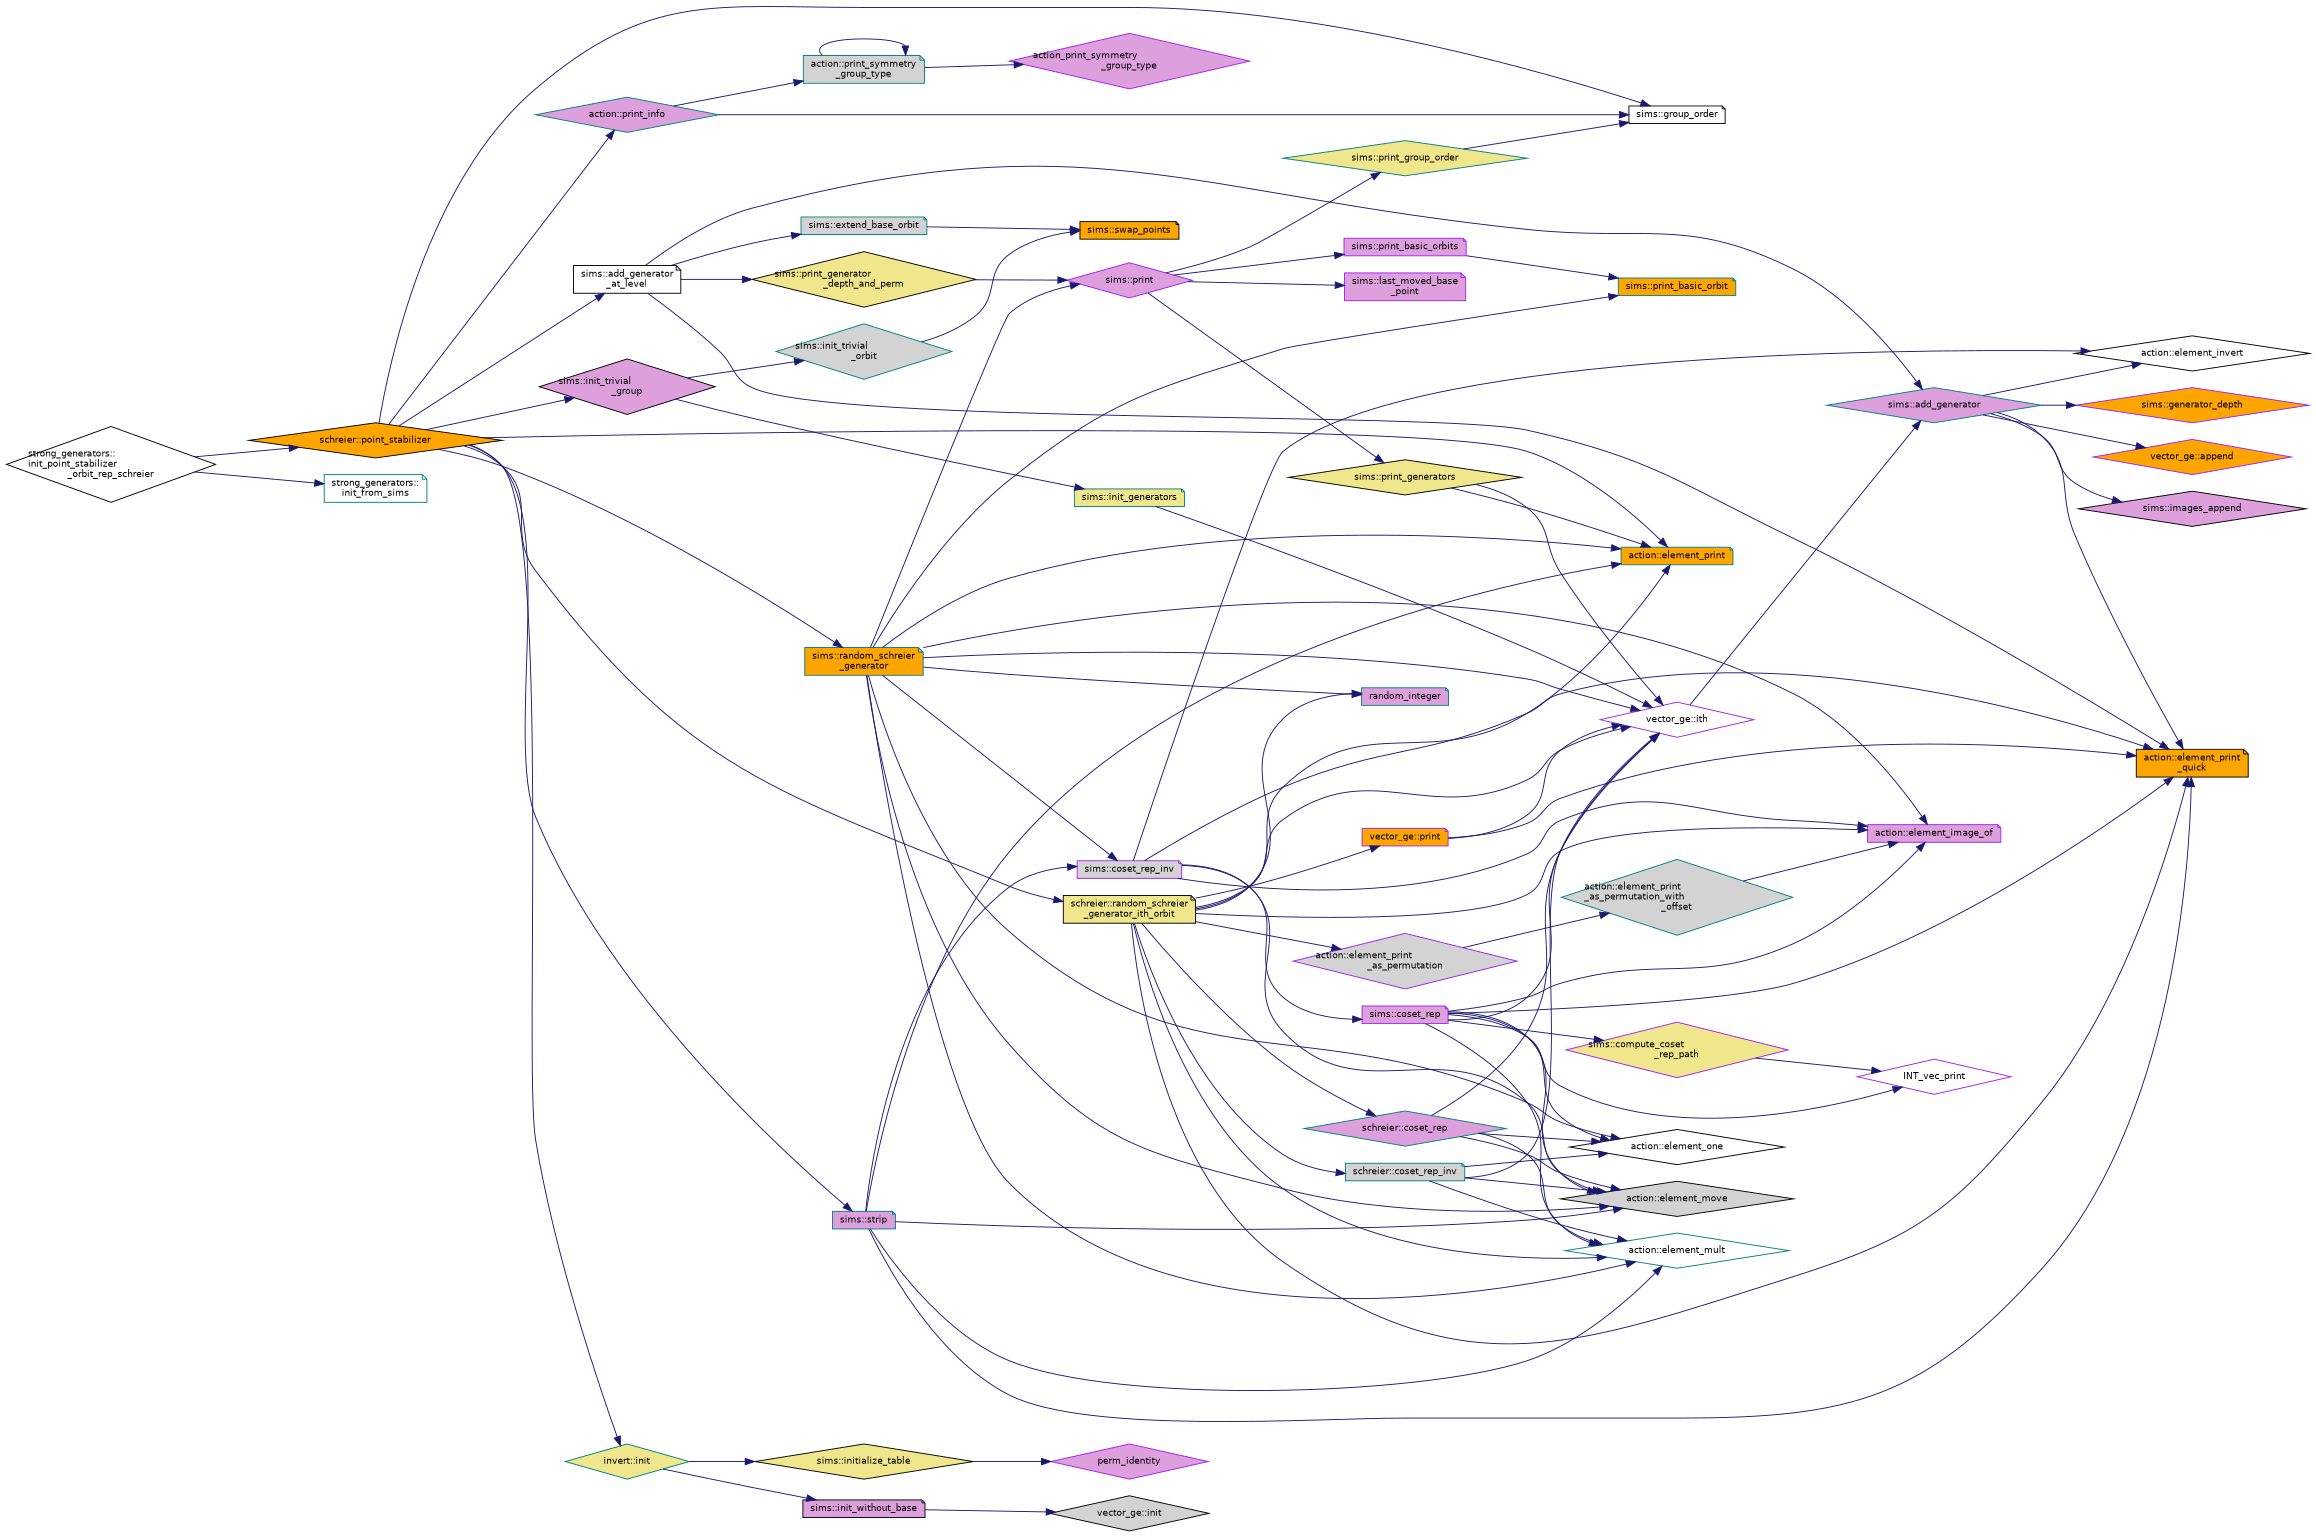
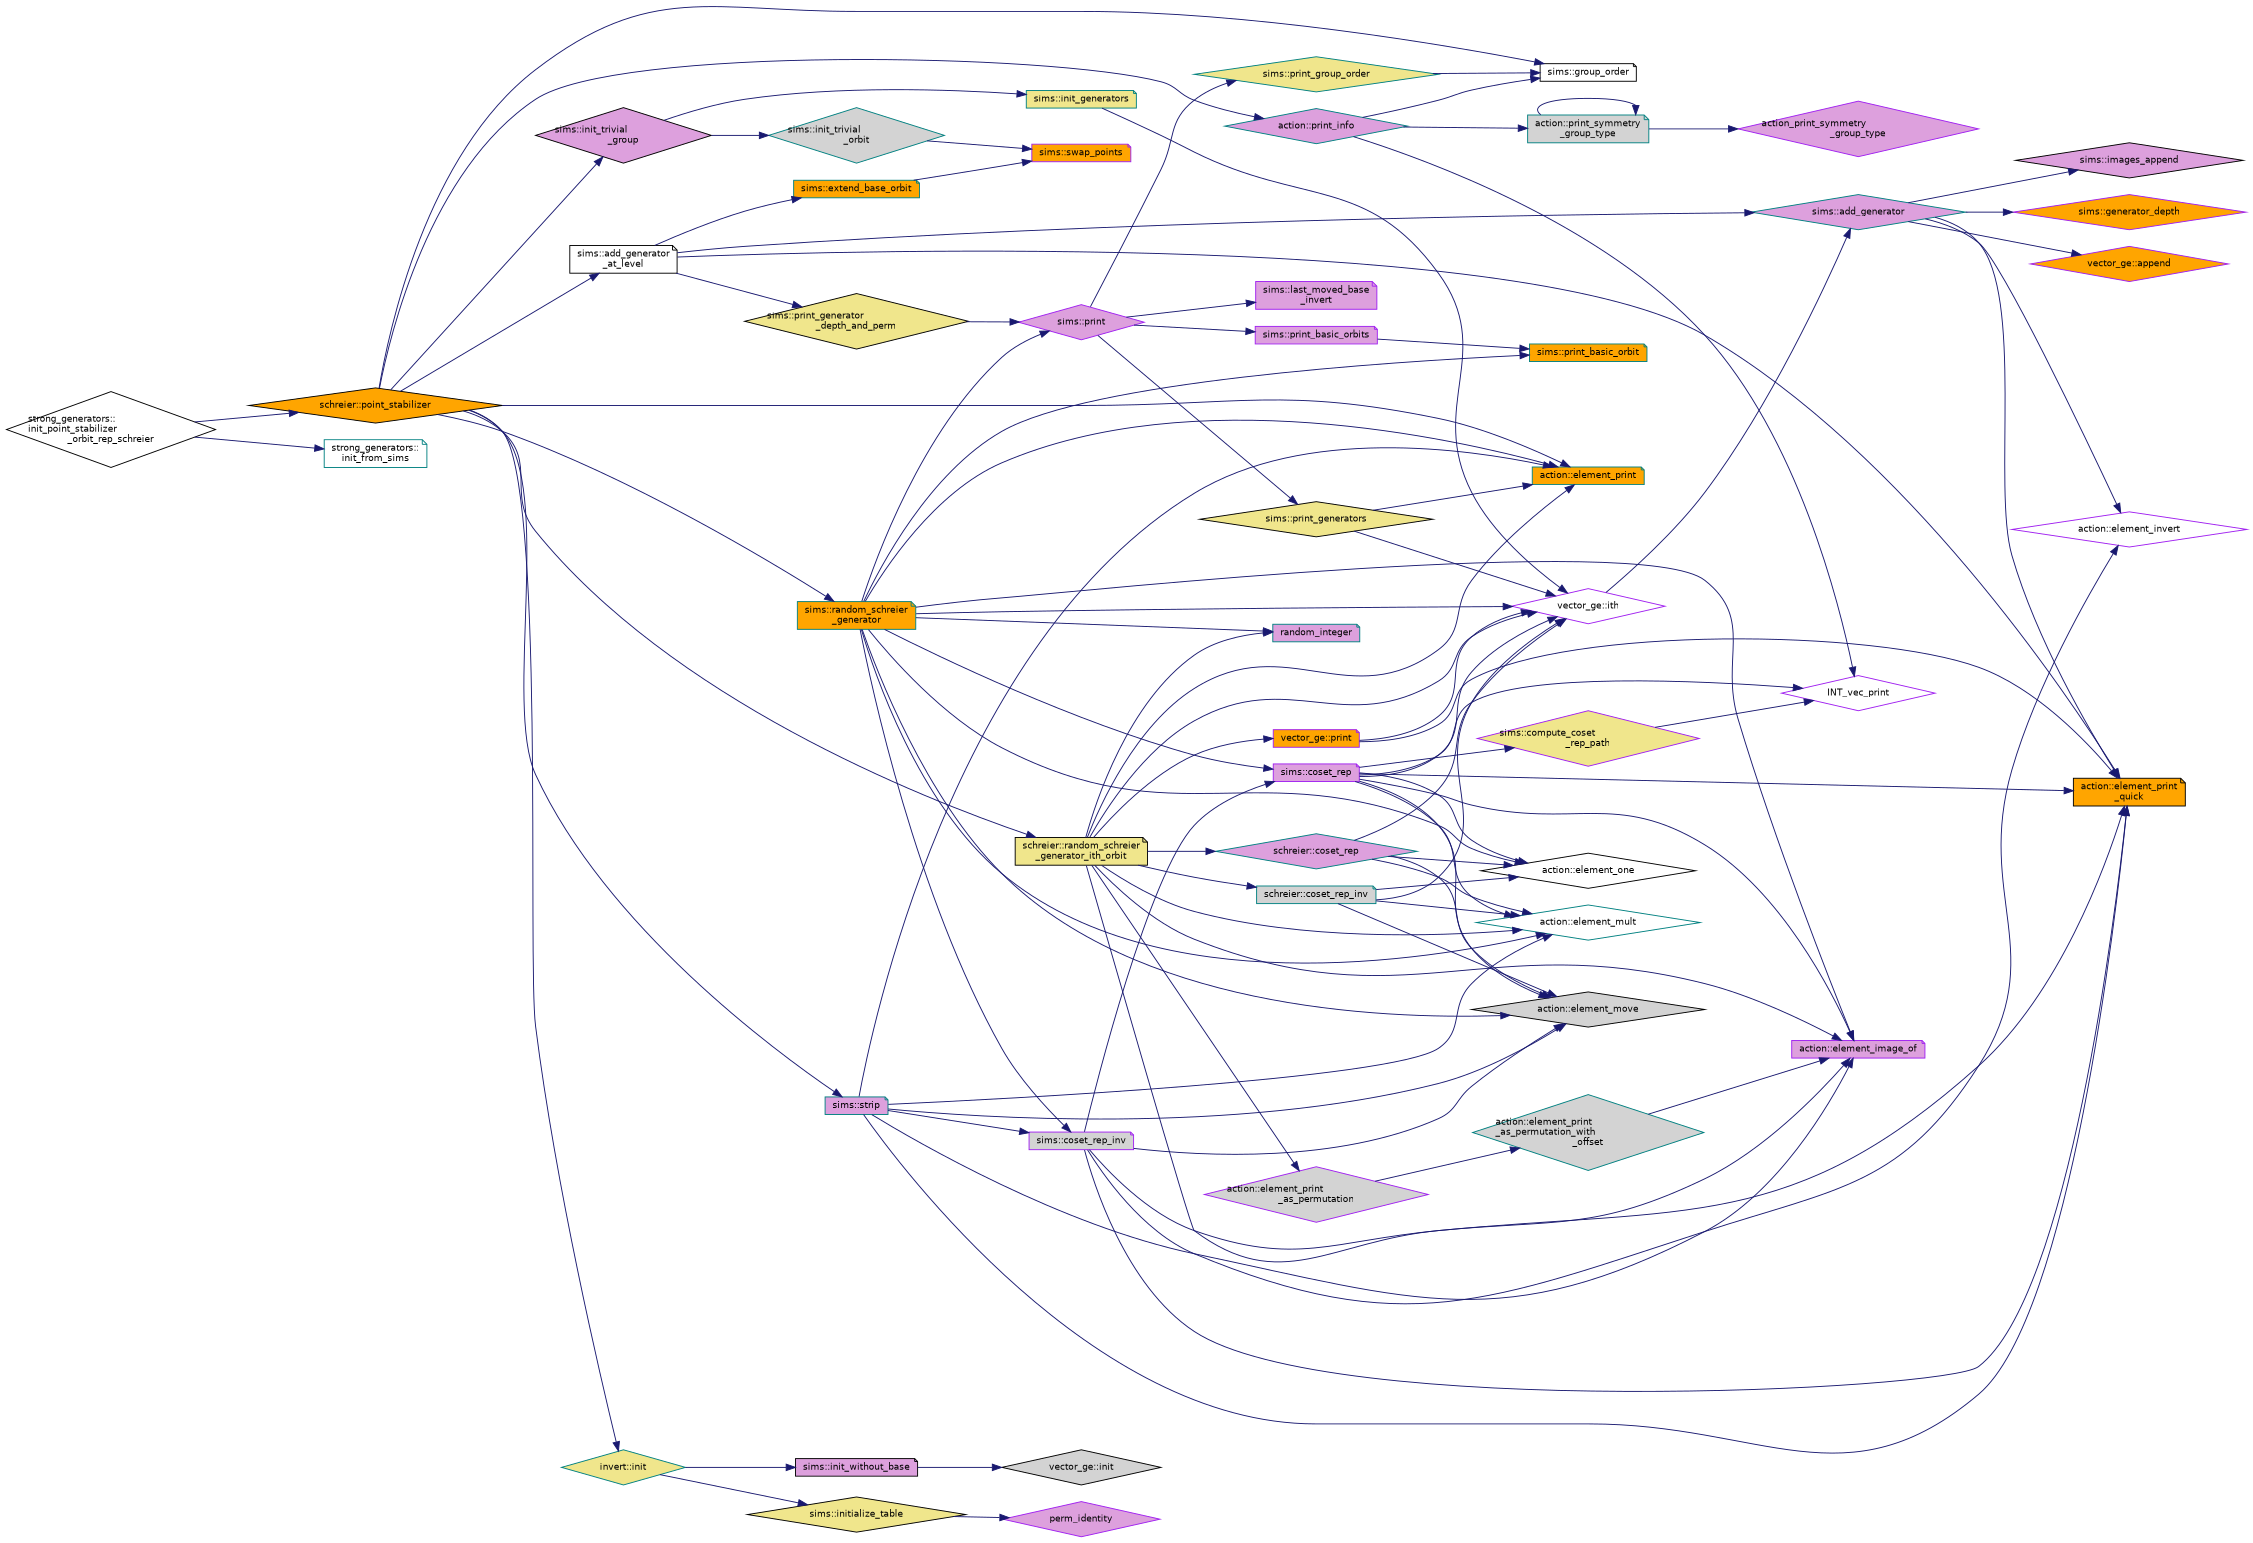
(864, 226) -> (857, 189)
(1129, 230) -> (1081, 153)
(1405, 287) -> (1316, 295)
none -> (1690, 321)
(2192, 353) -> (2129, 529)
none -> (1069, 713)
none -> (1388, 1293)
